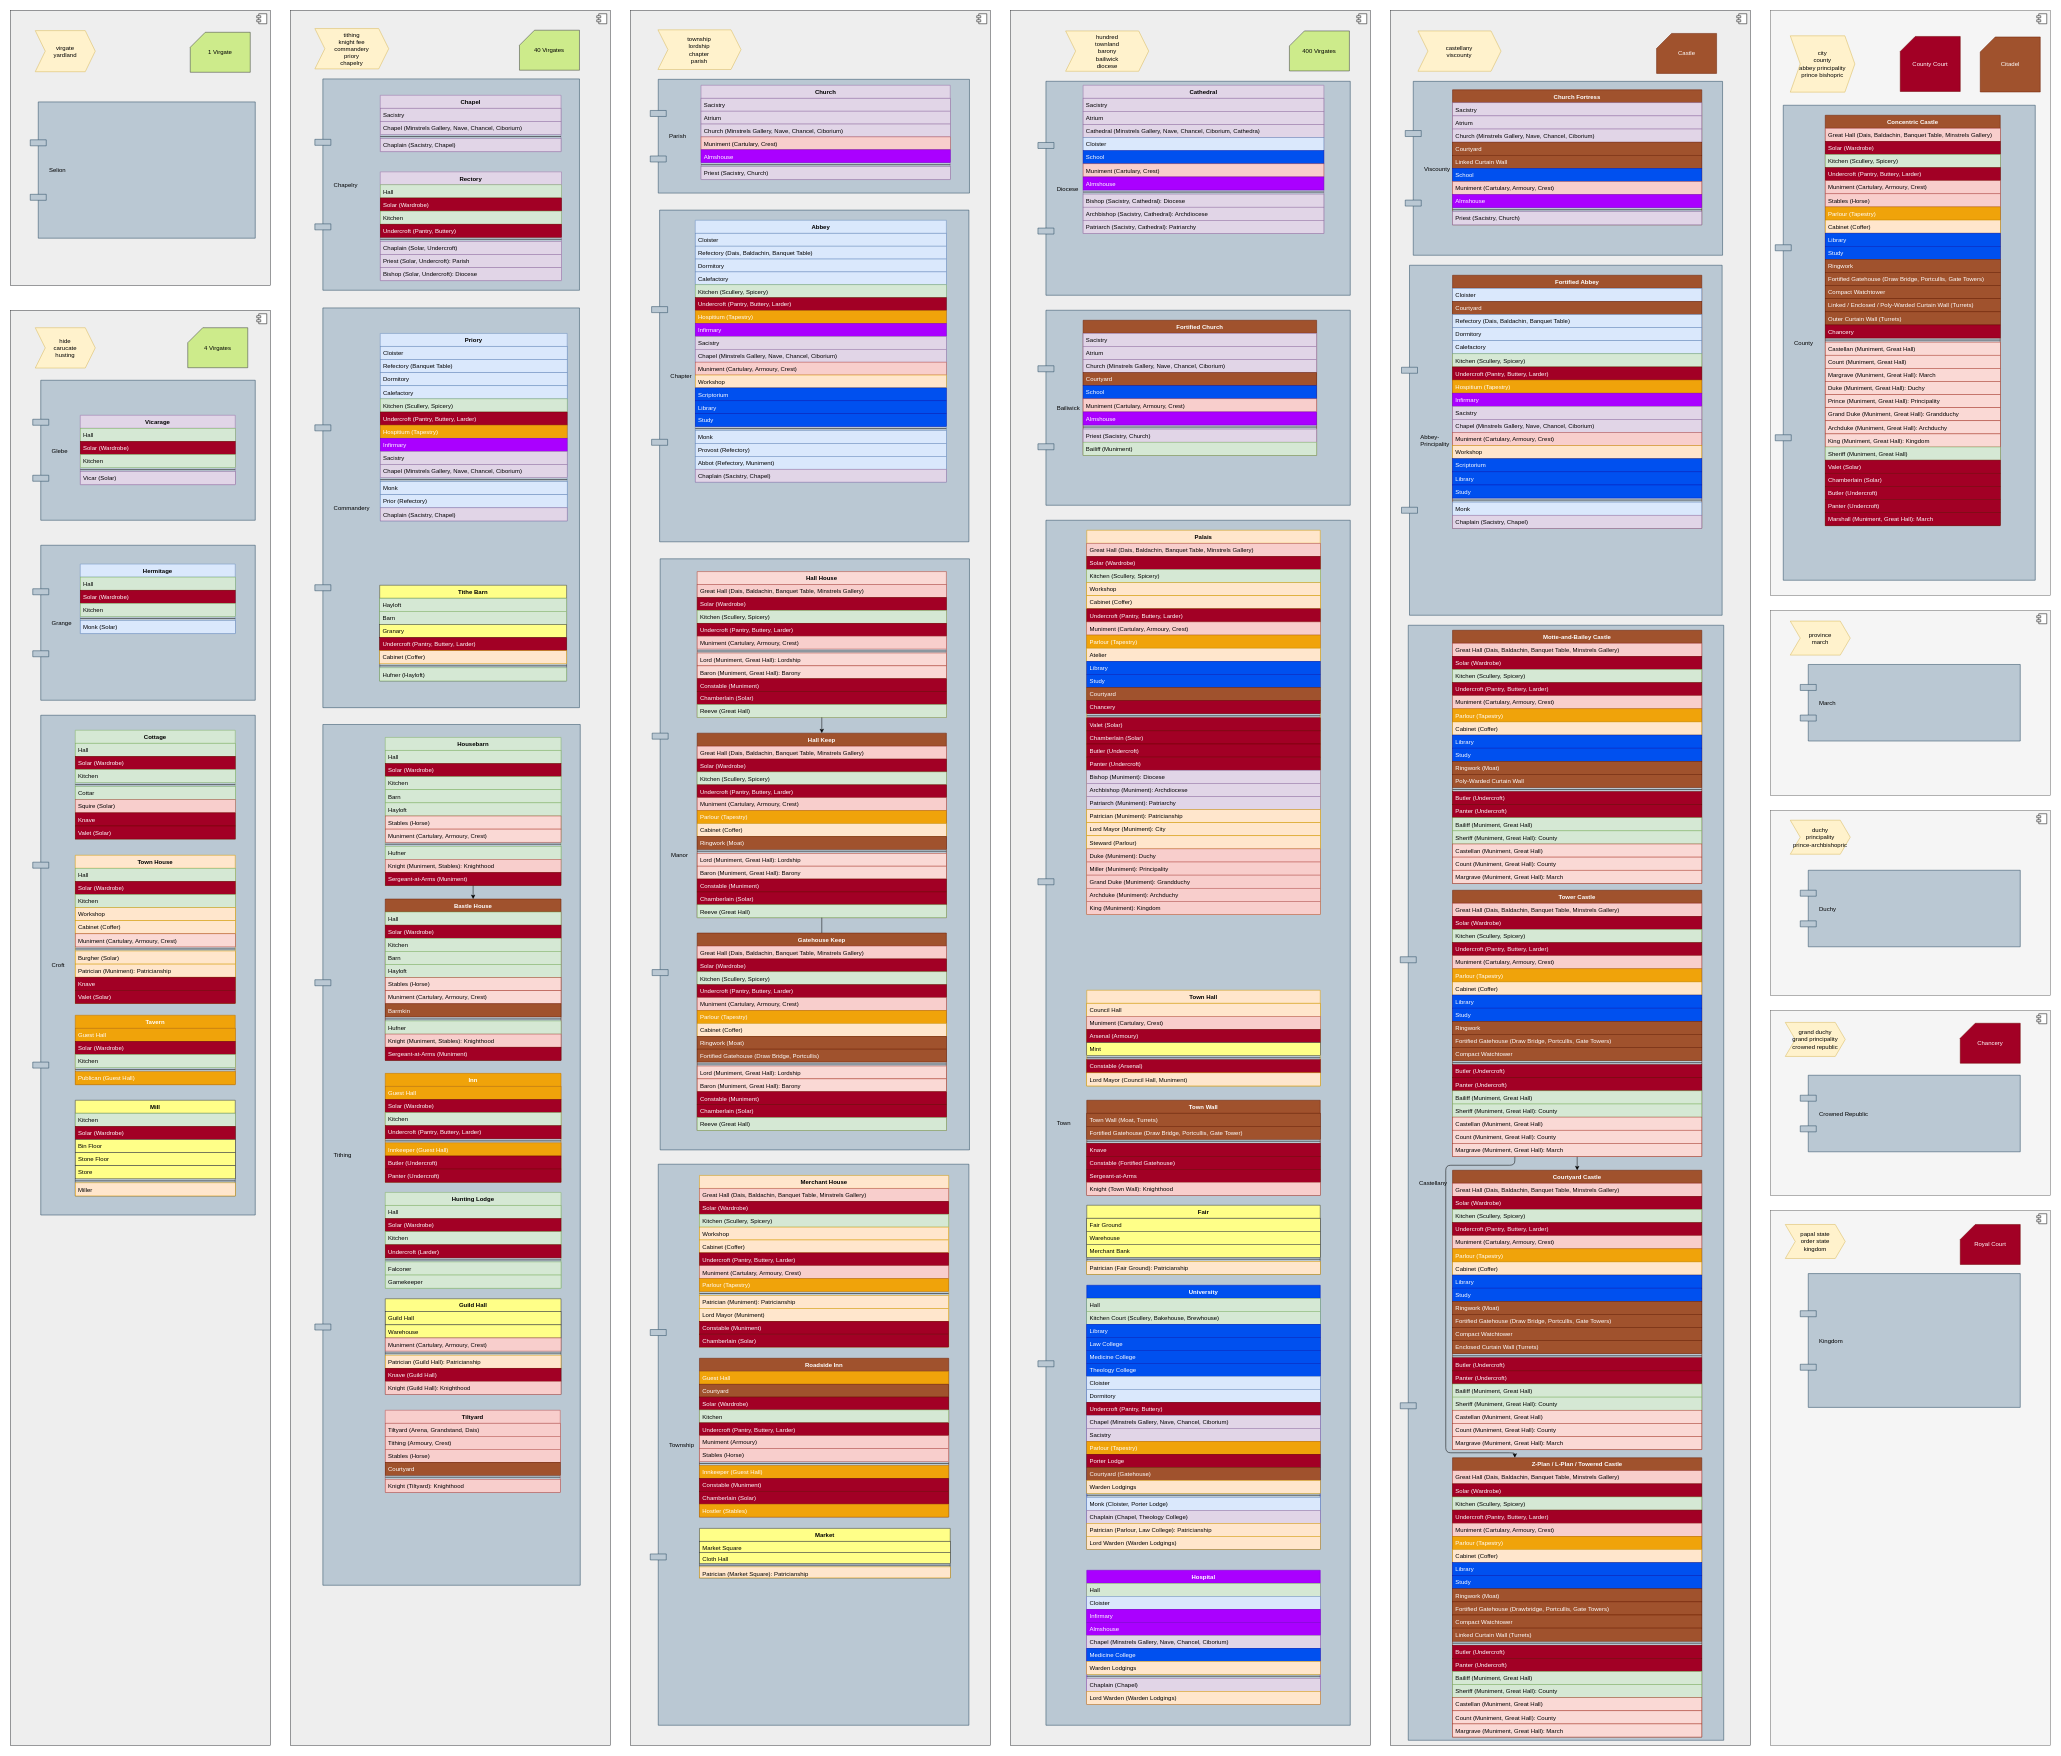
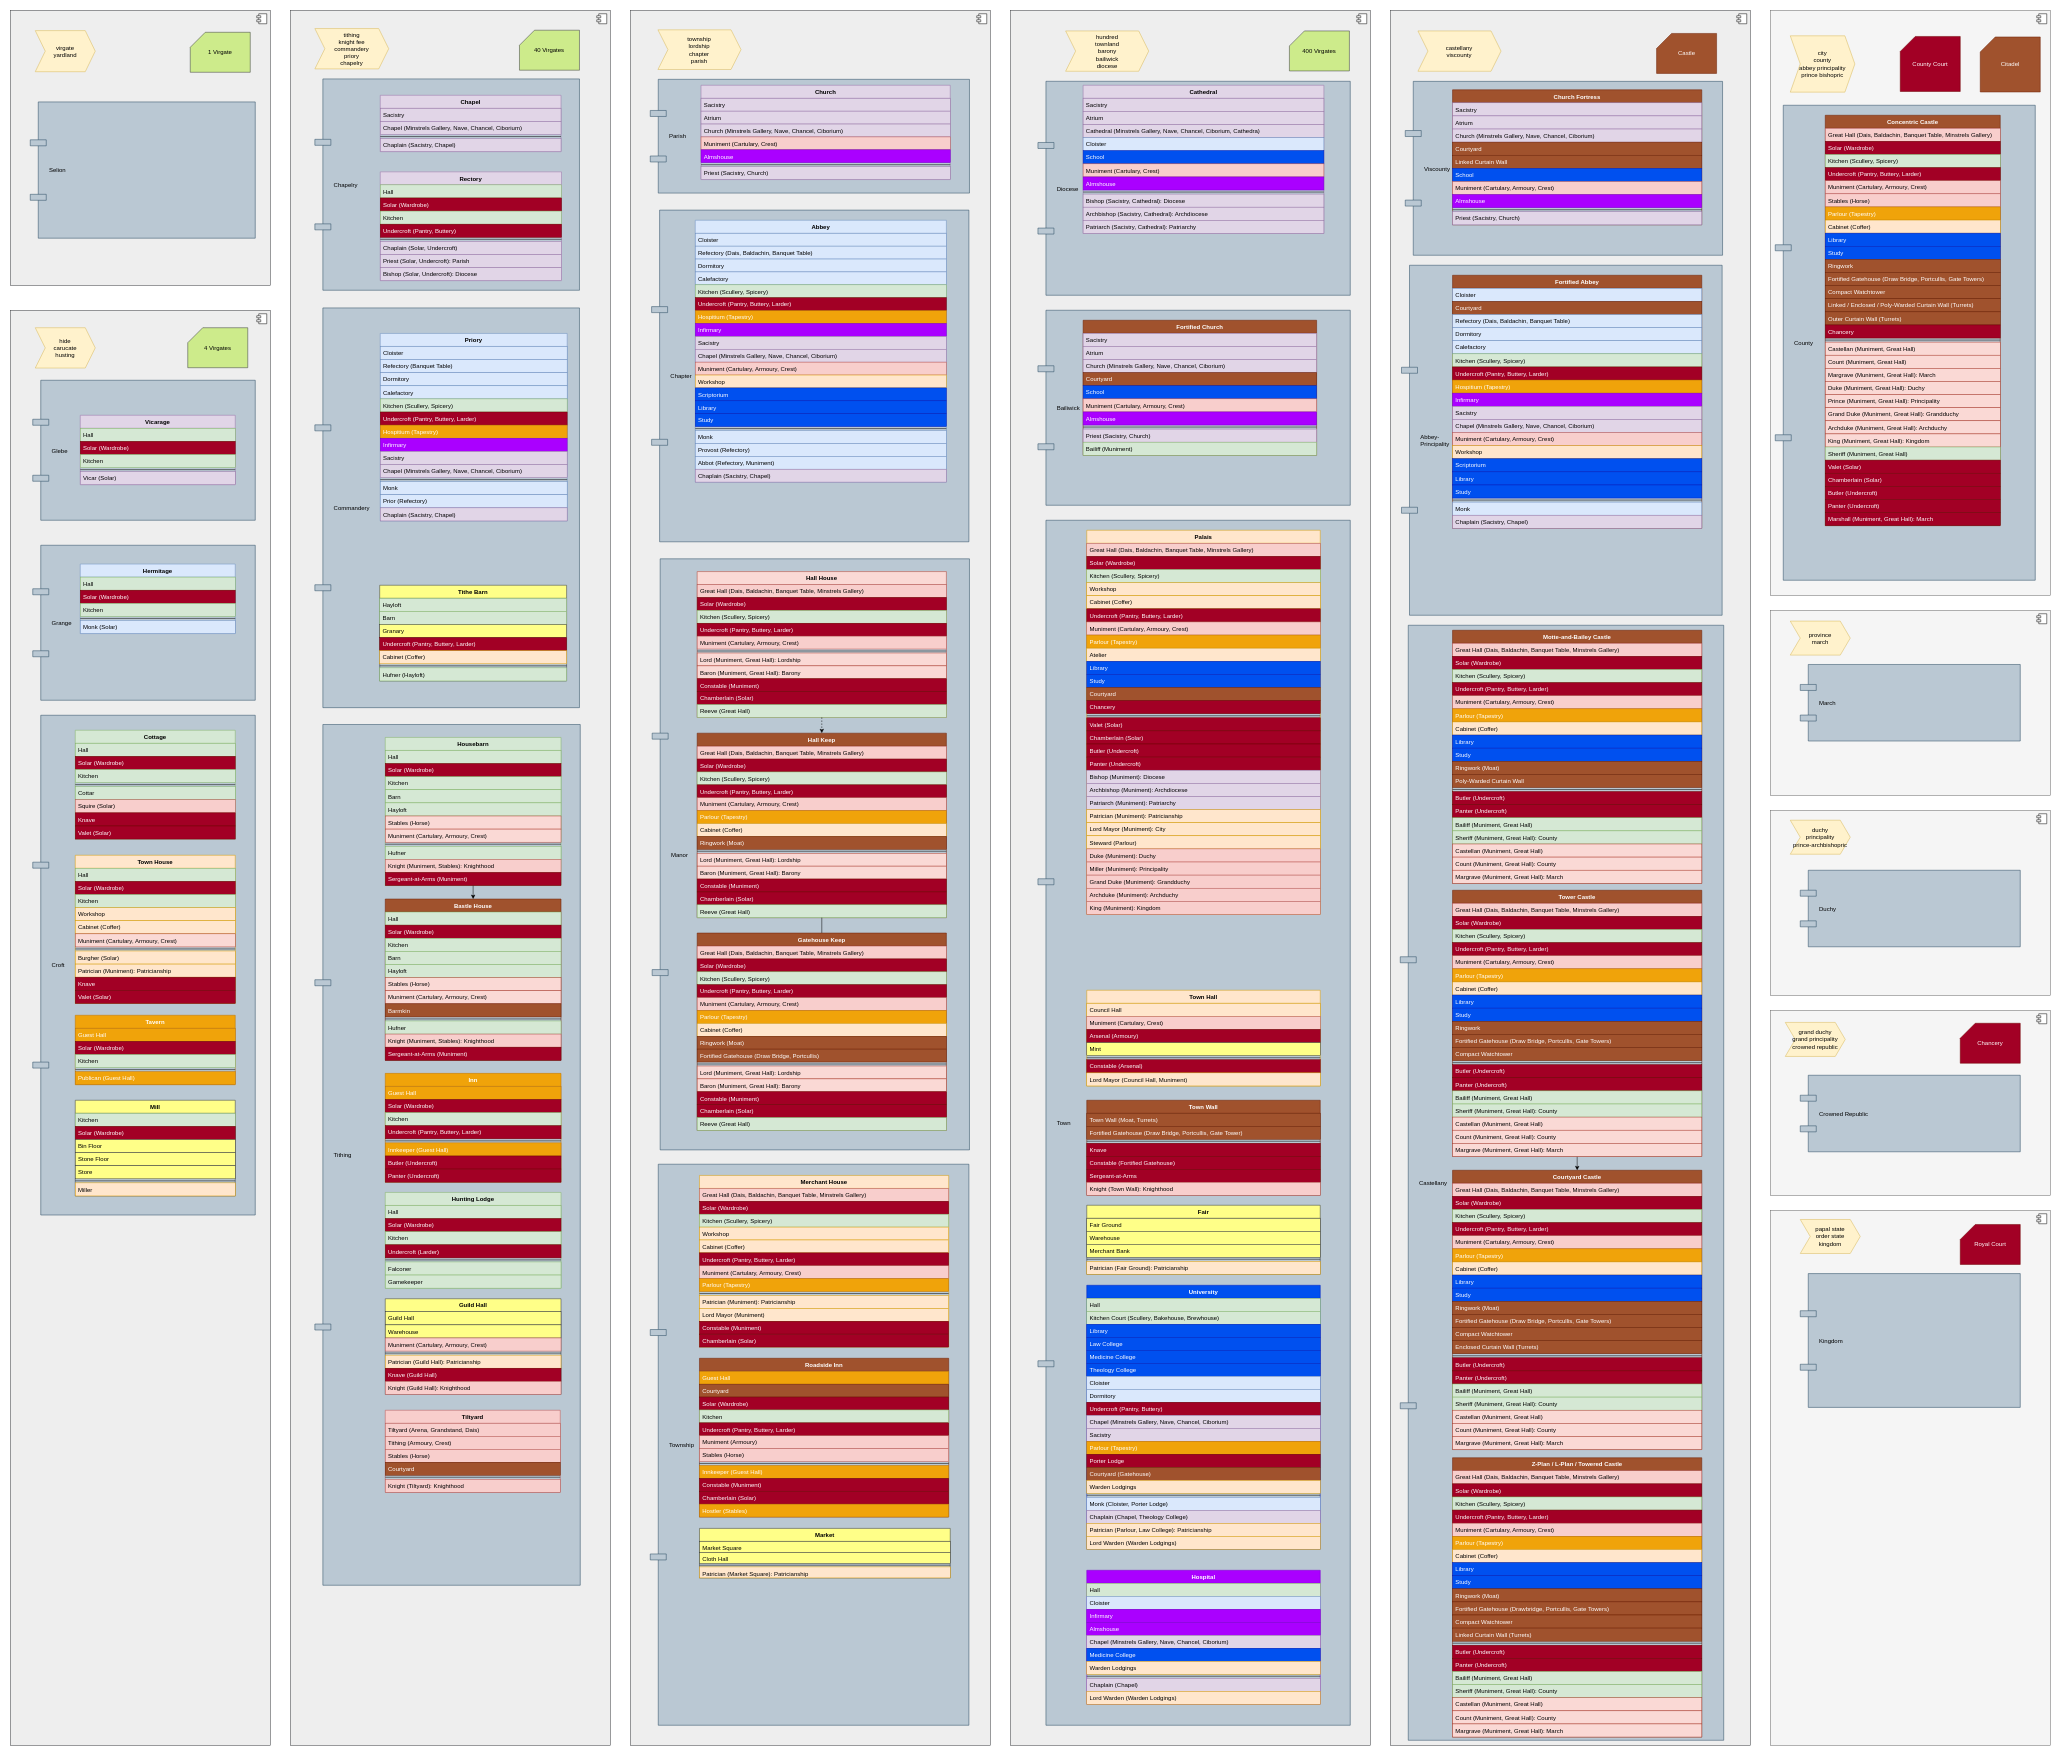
(822, 725) -> (822, 725)
(1815, 1241) -> (1830, 1236)
(1514, 1453) -> none
